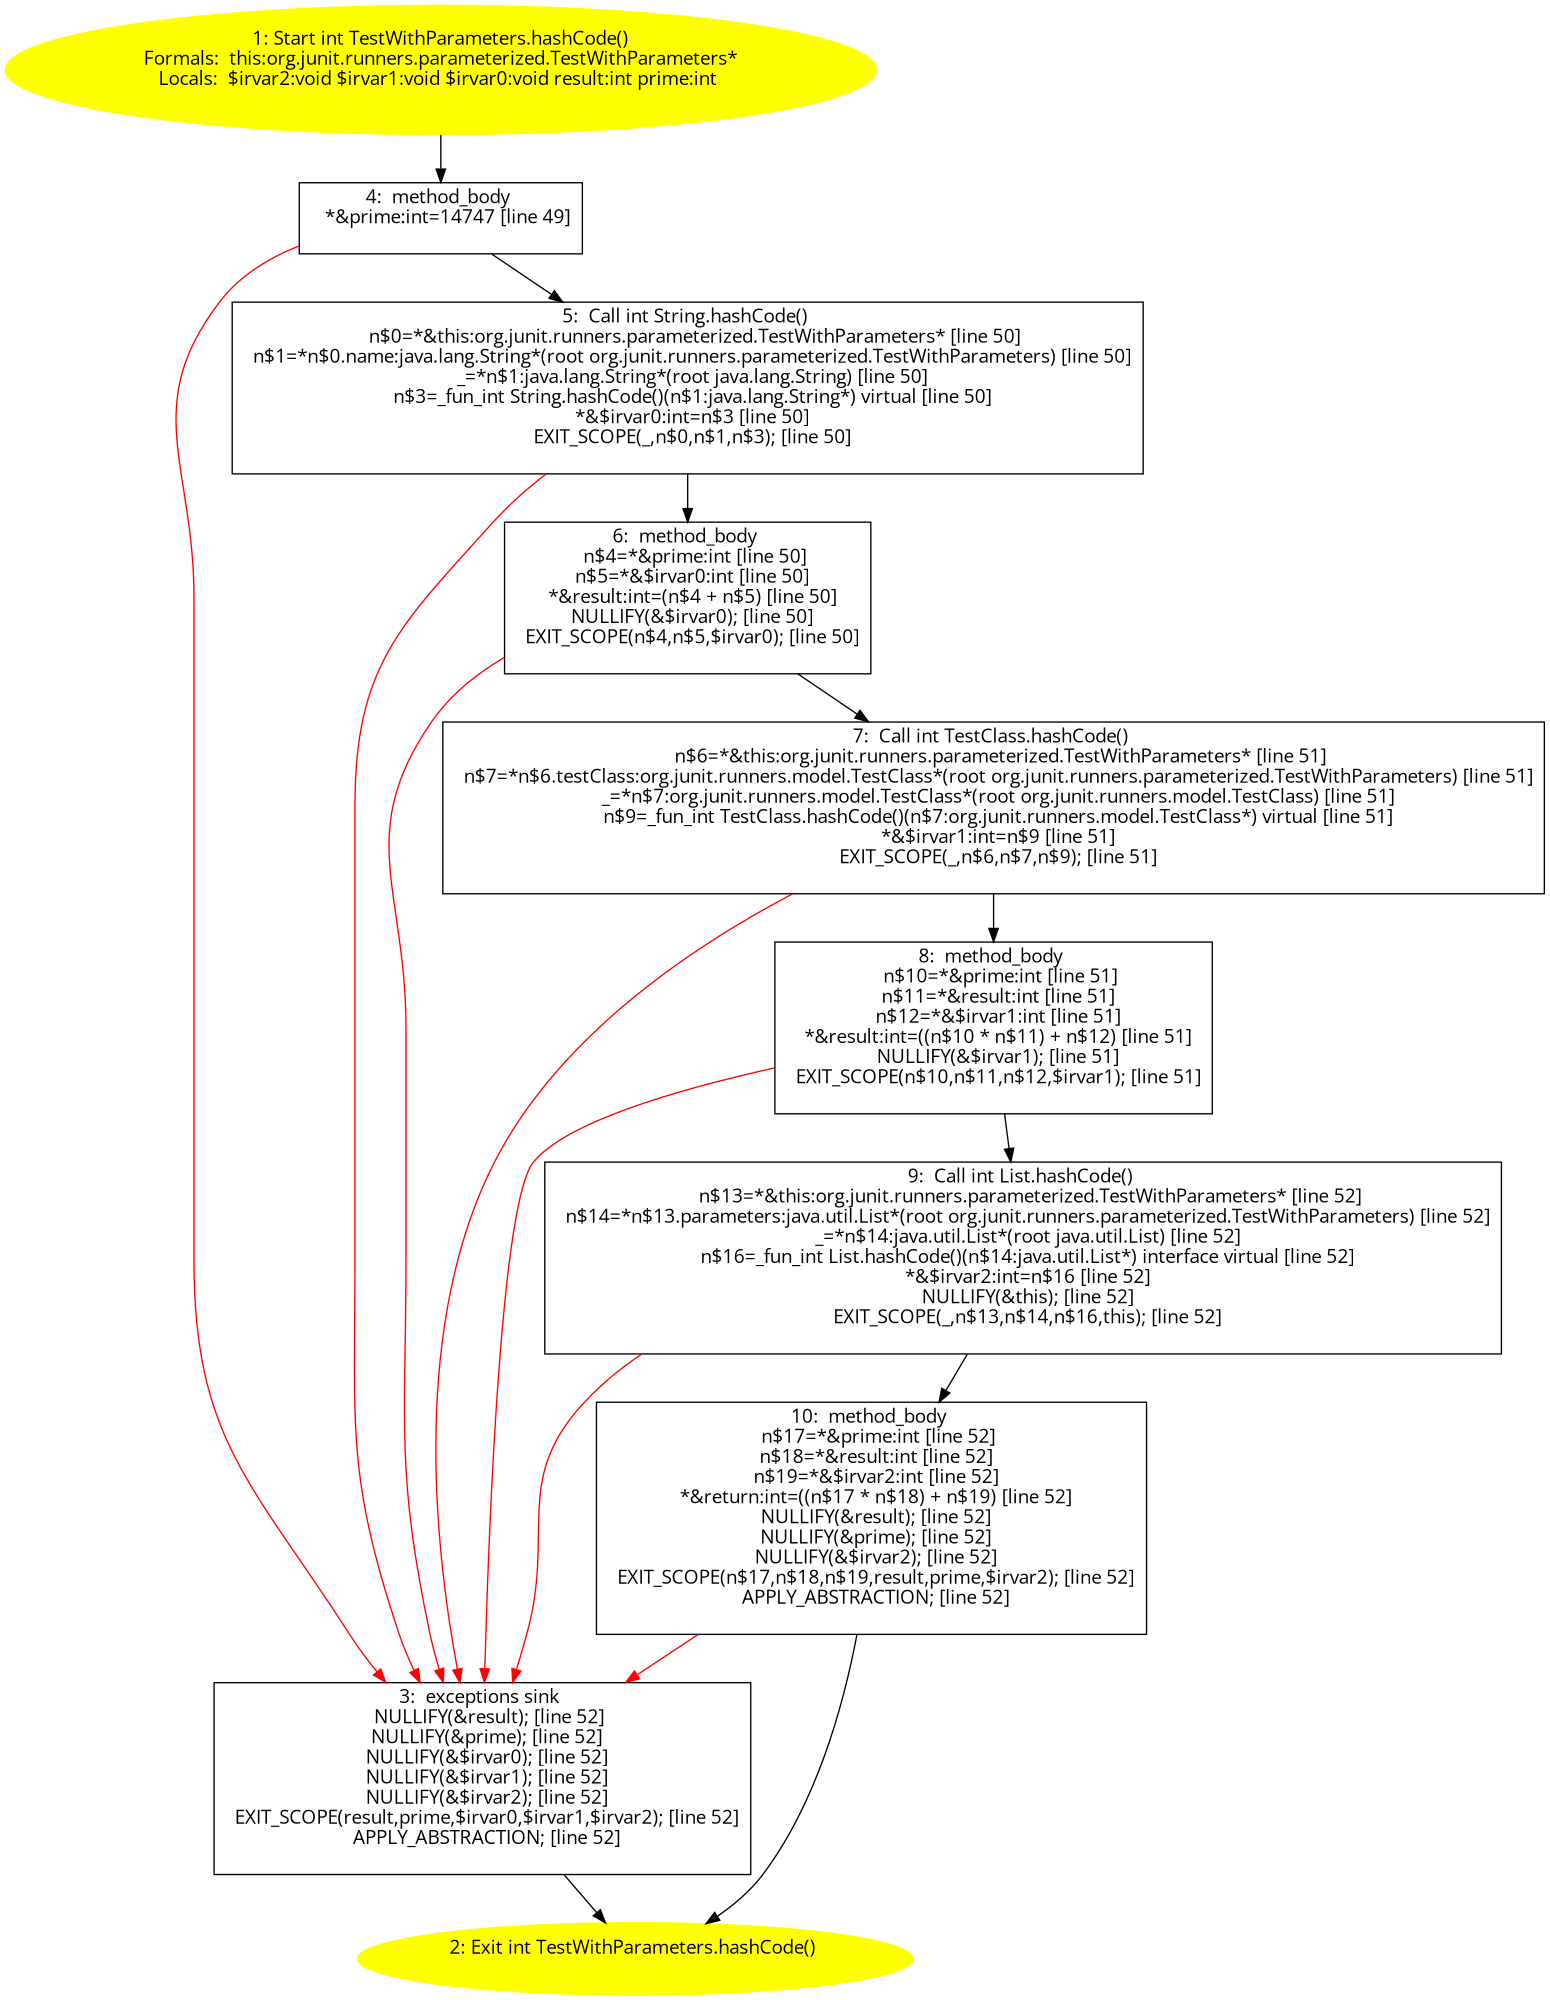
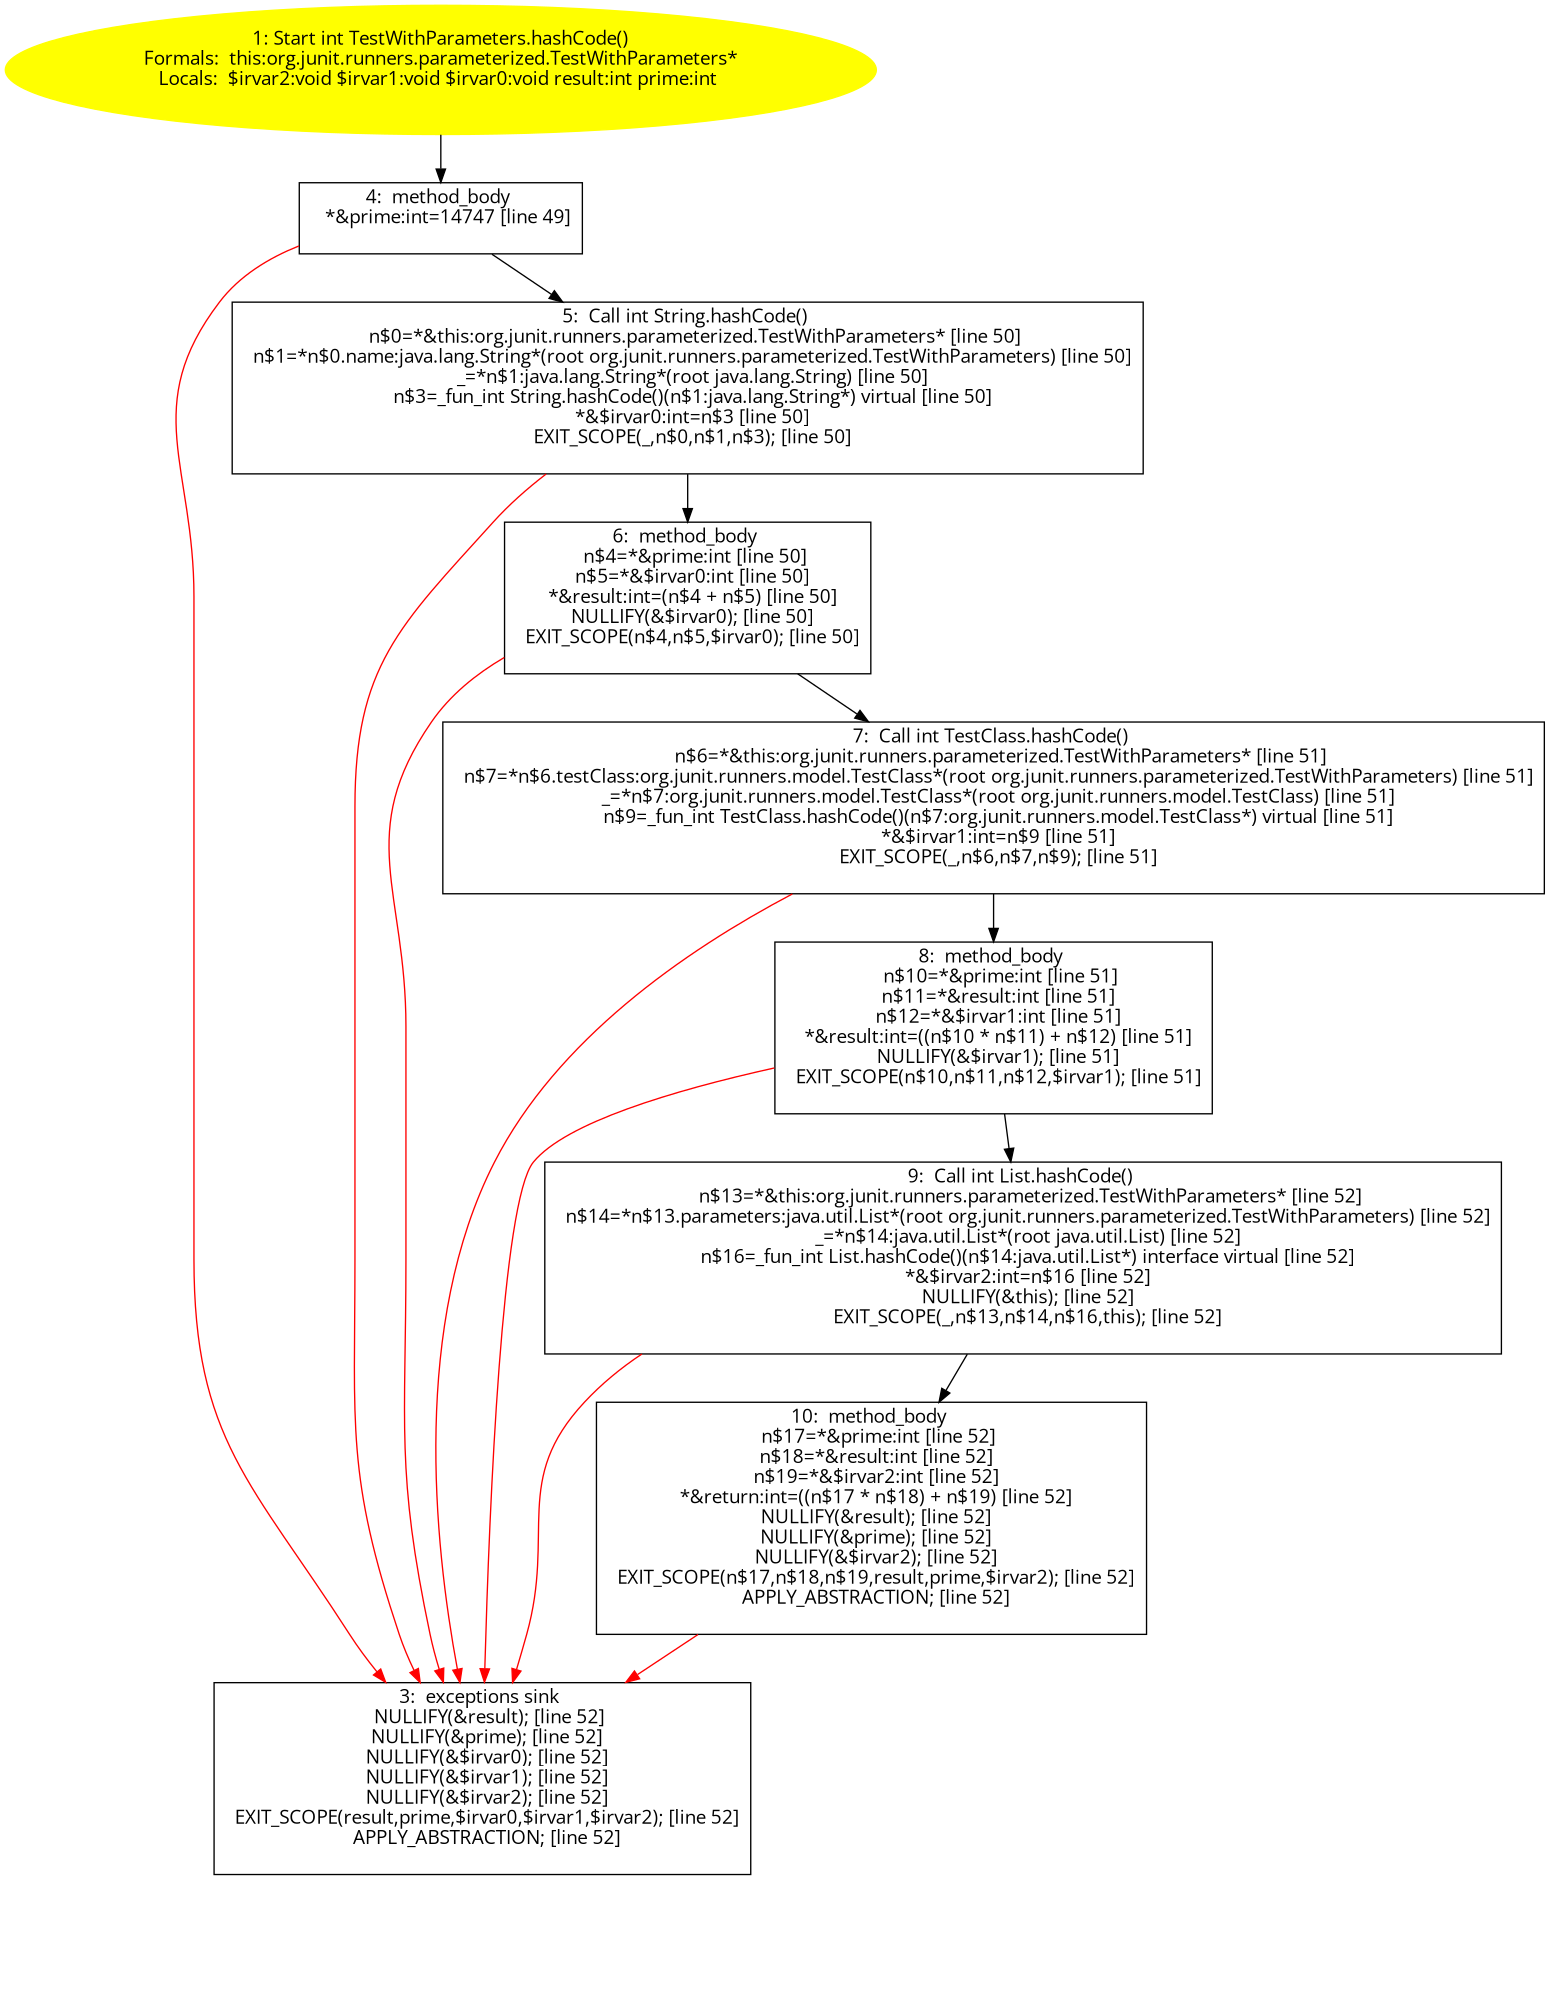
(635, 1959) -> none
